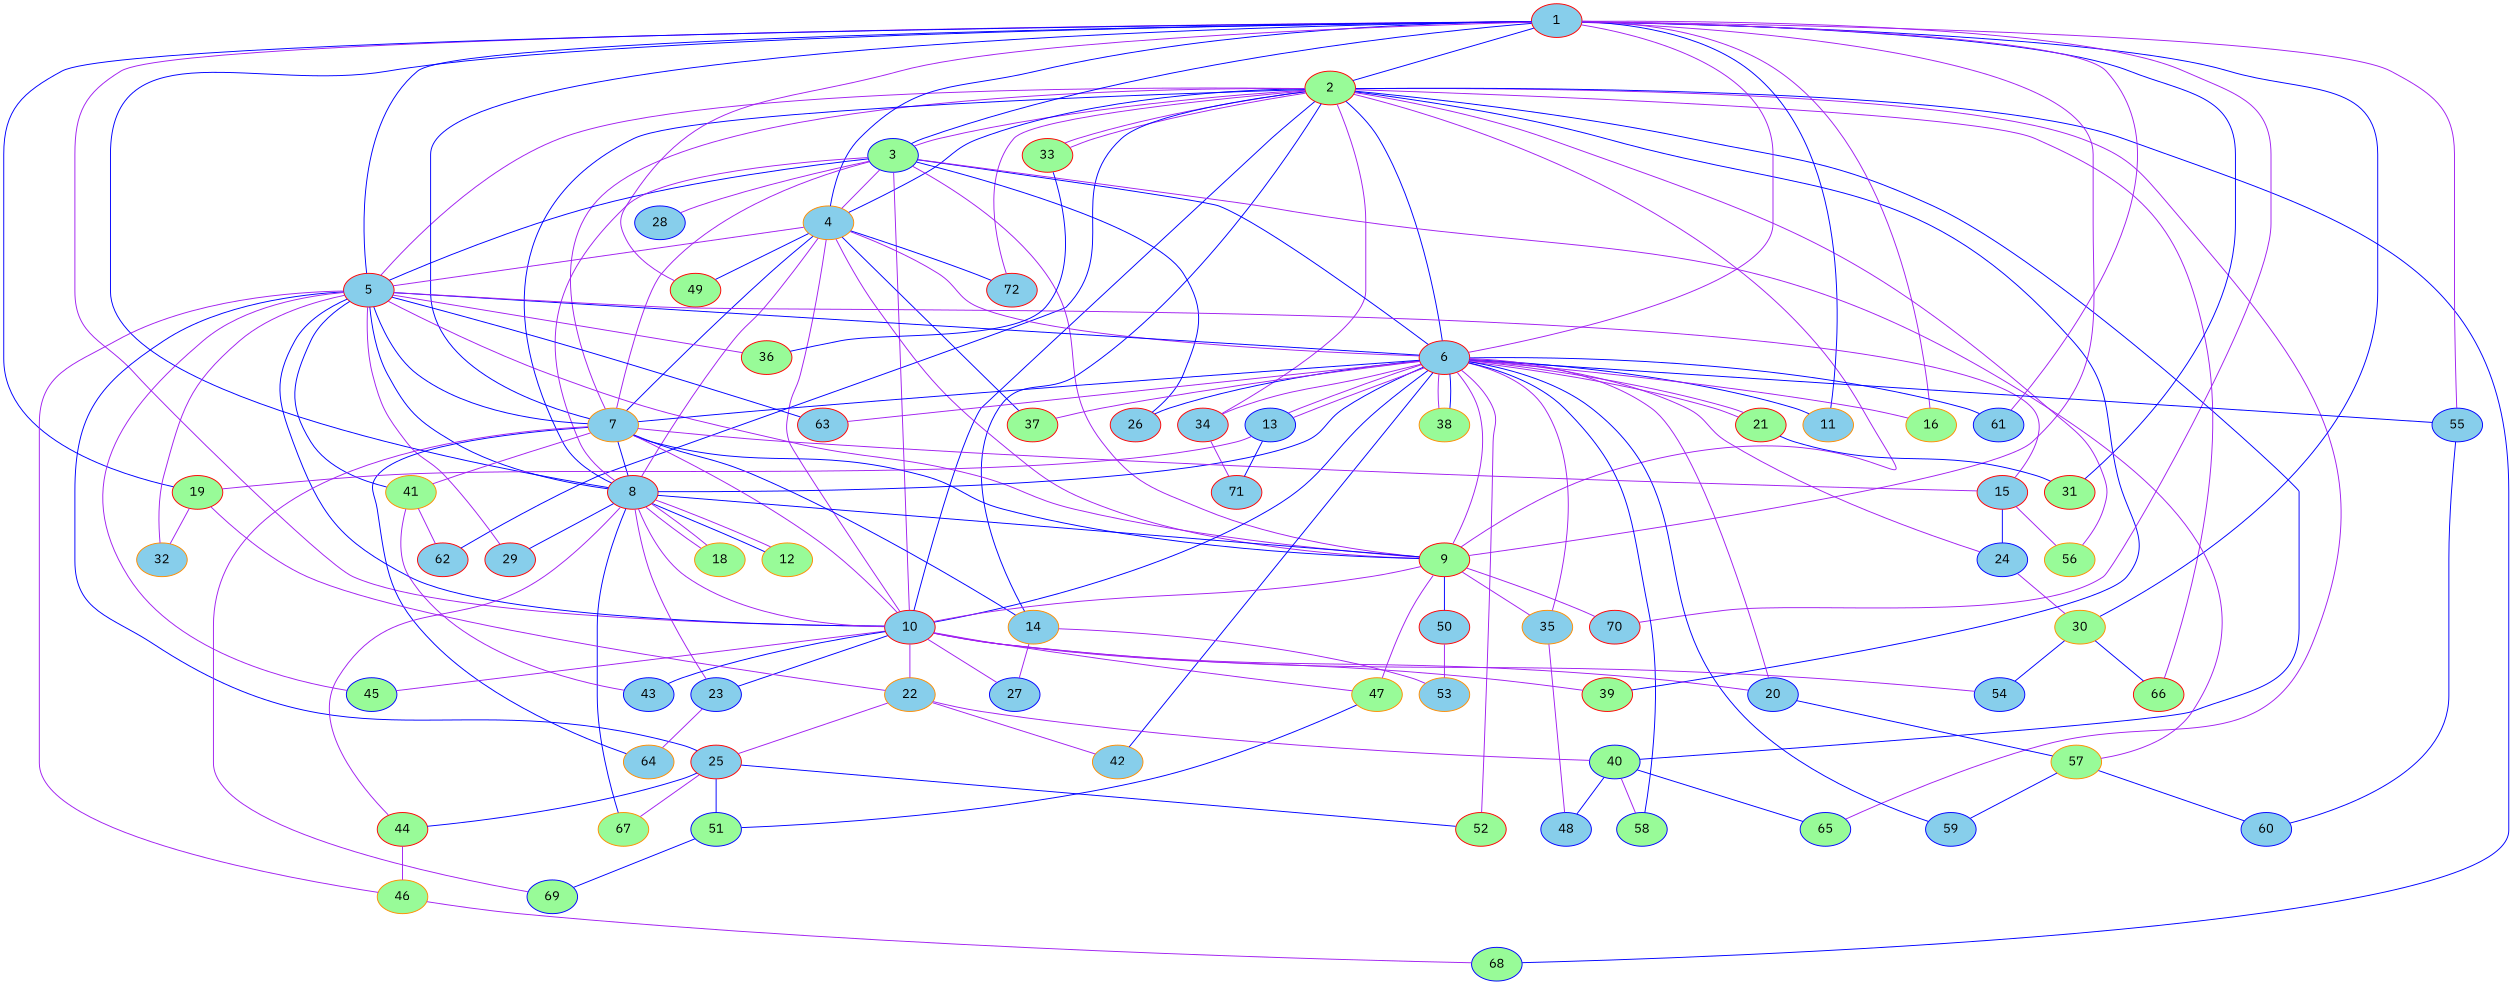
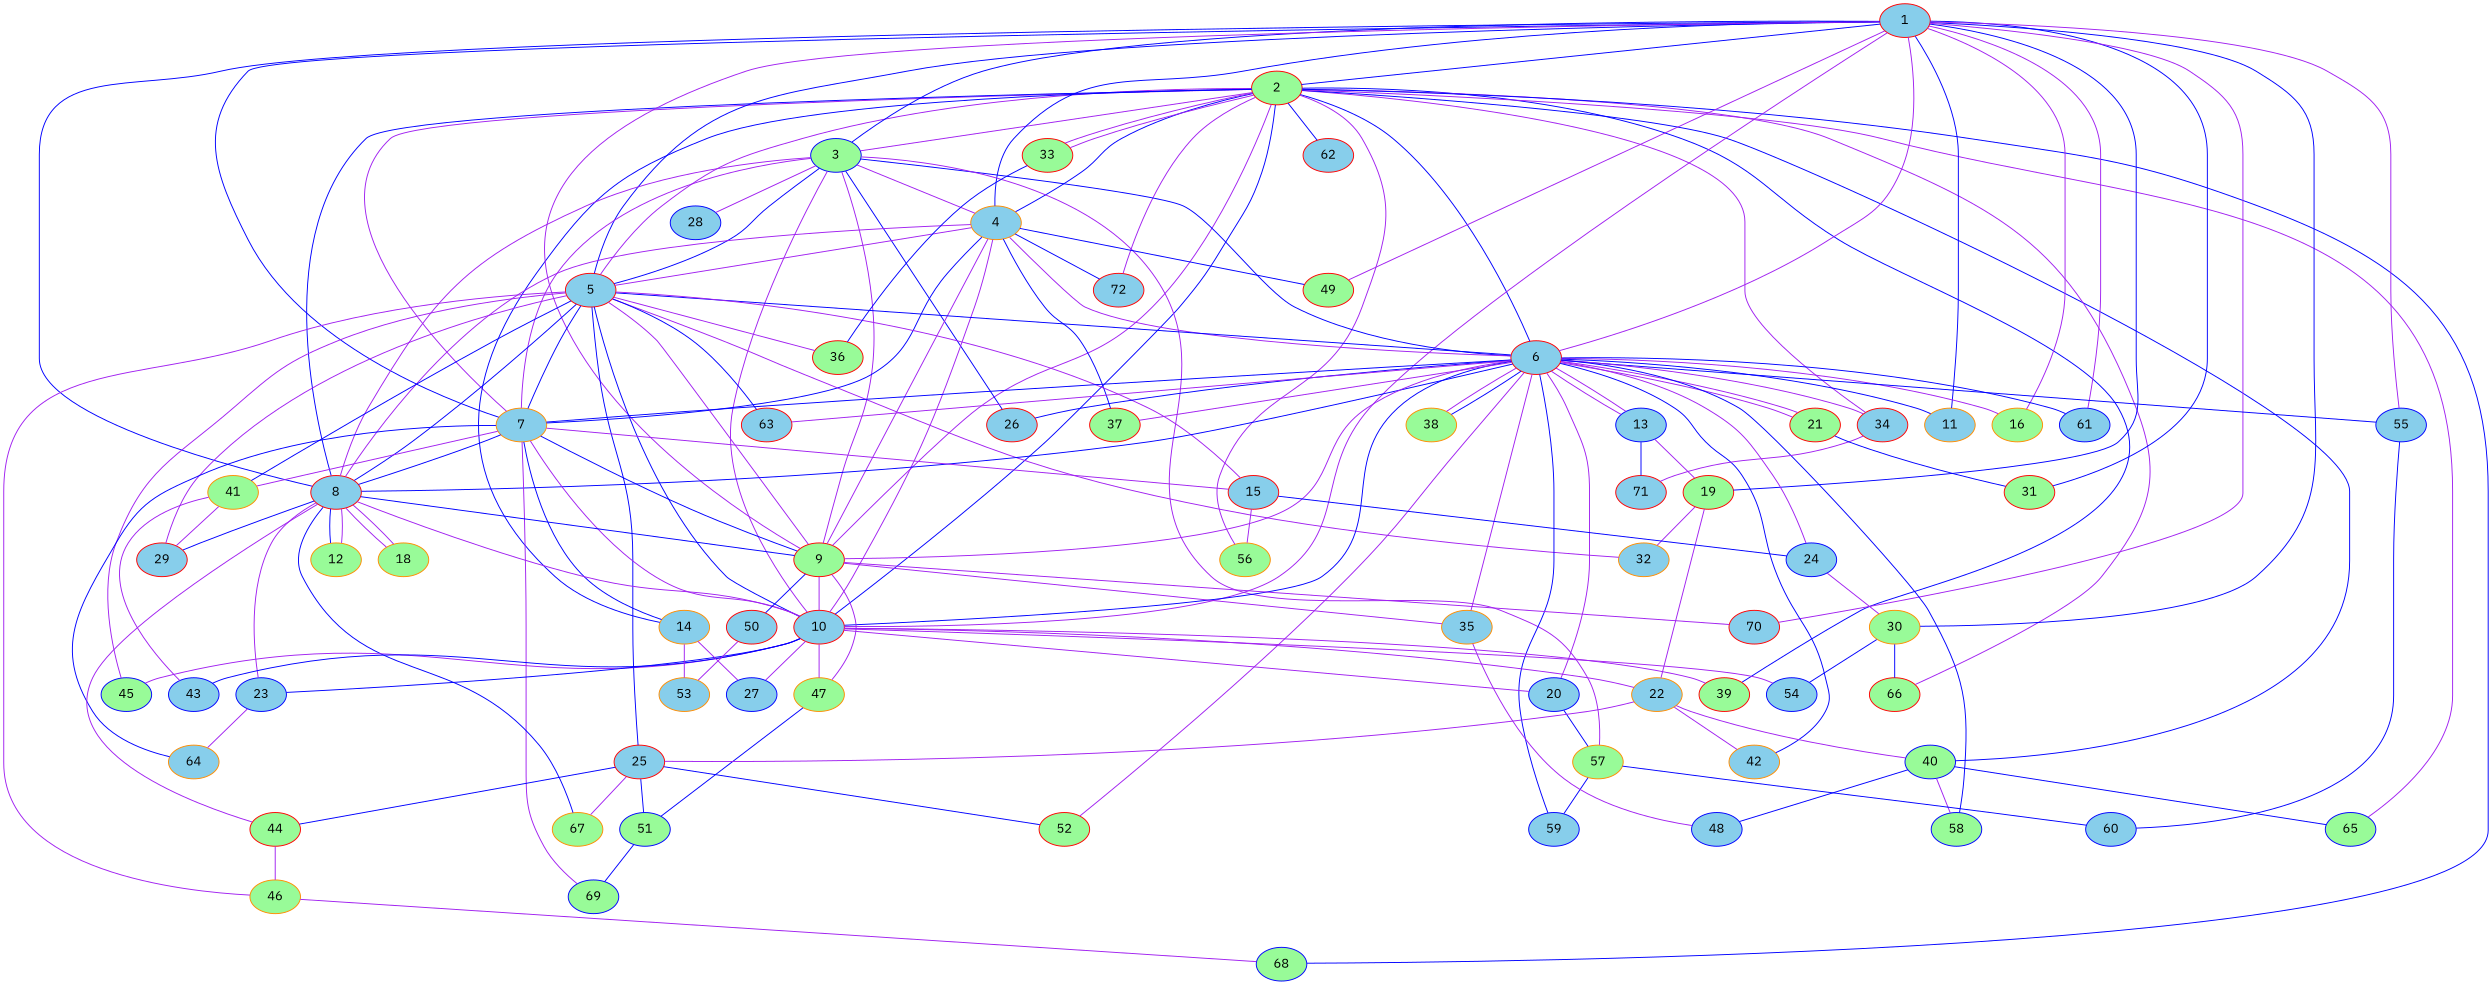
(427, 526) -> (198, 526)
